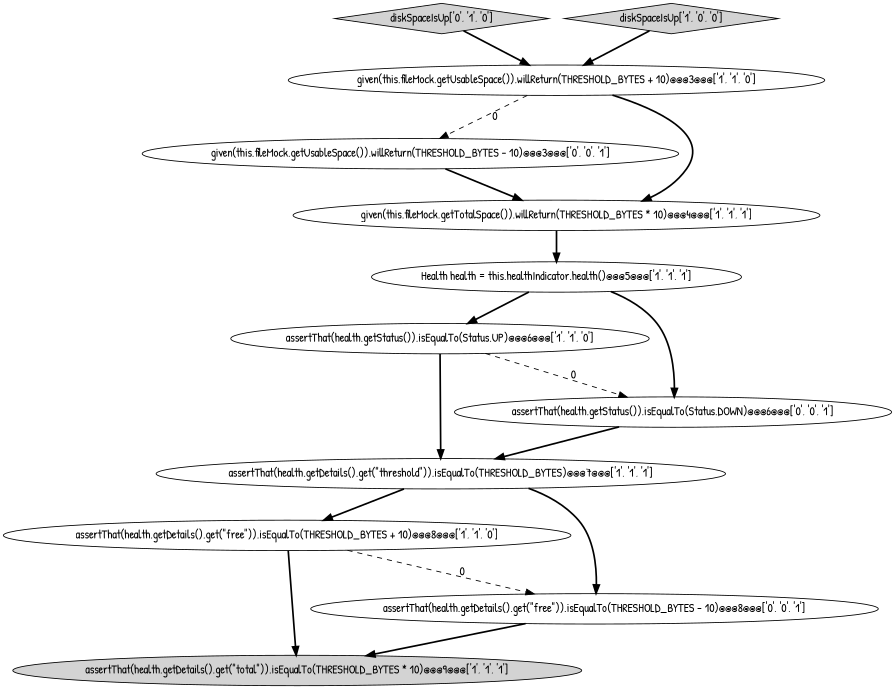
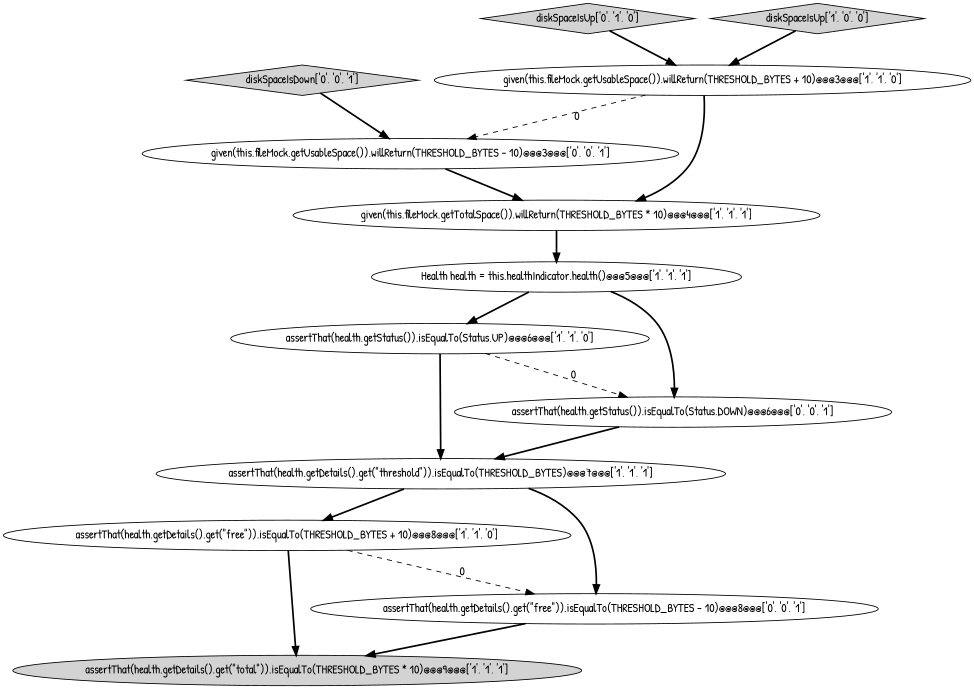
none -> (302, 80)
